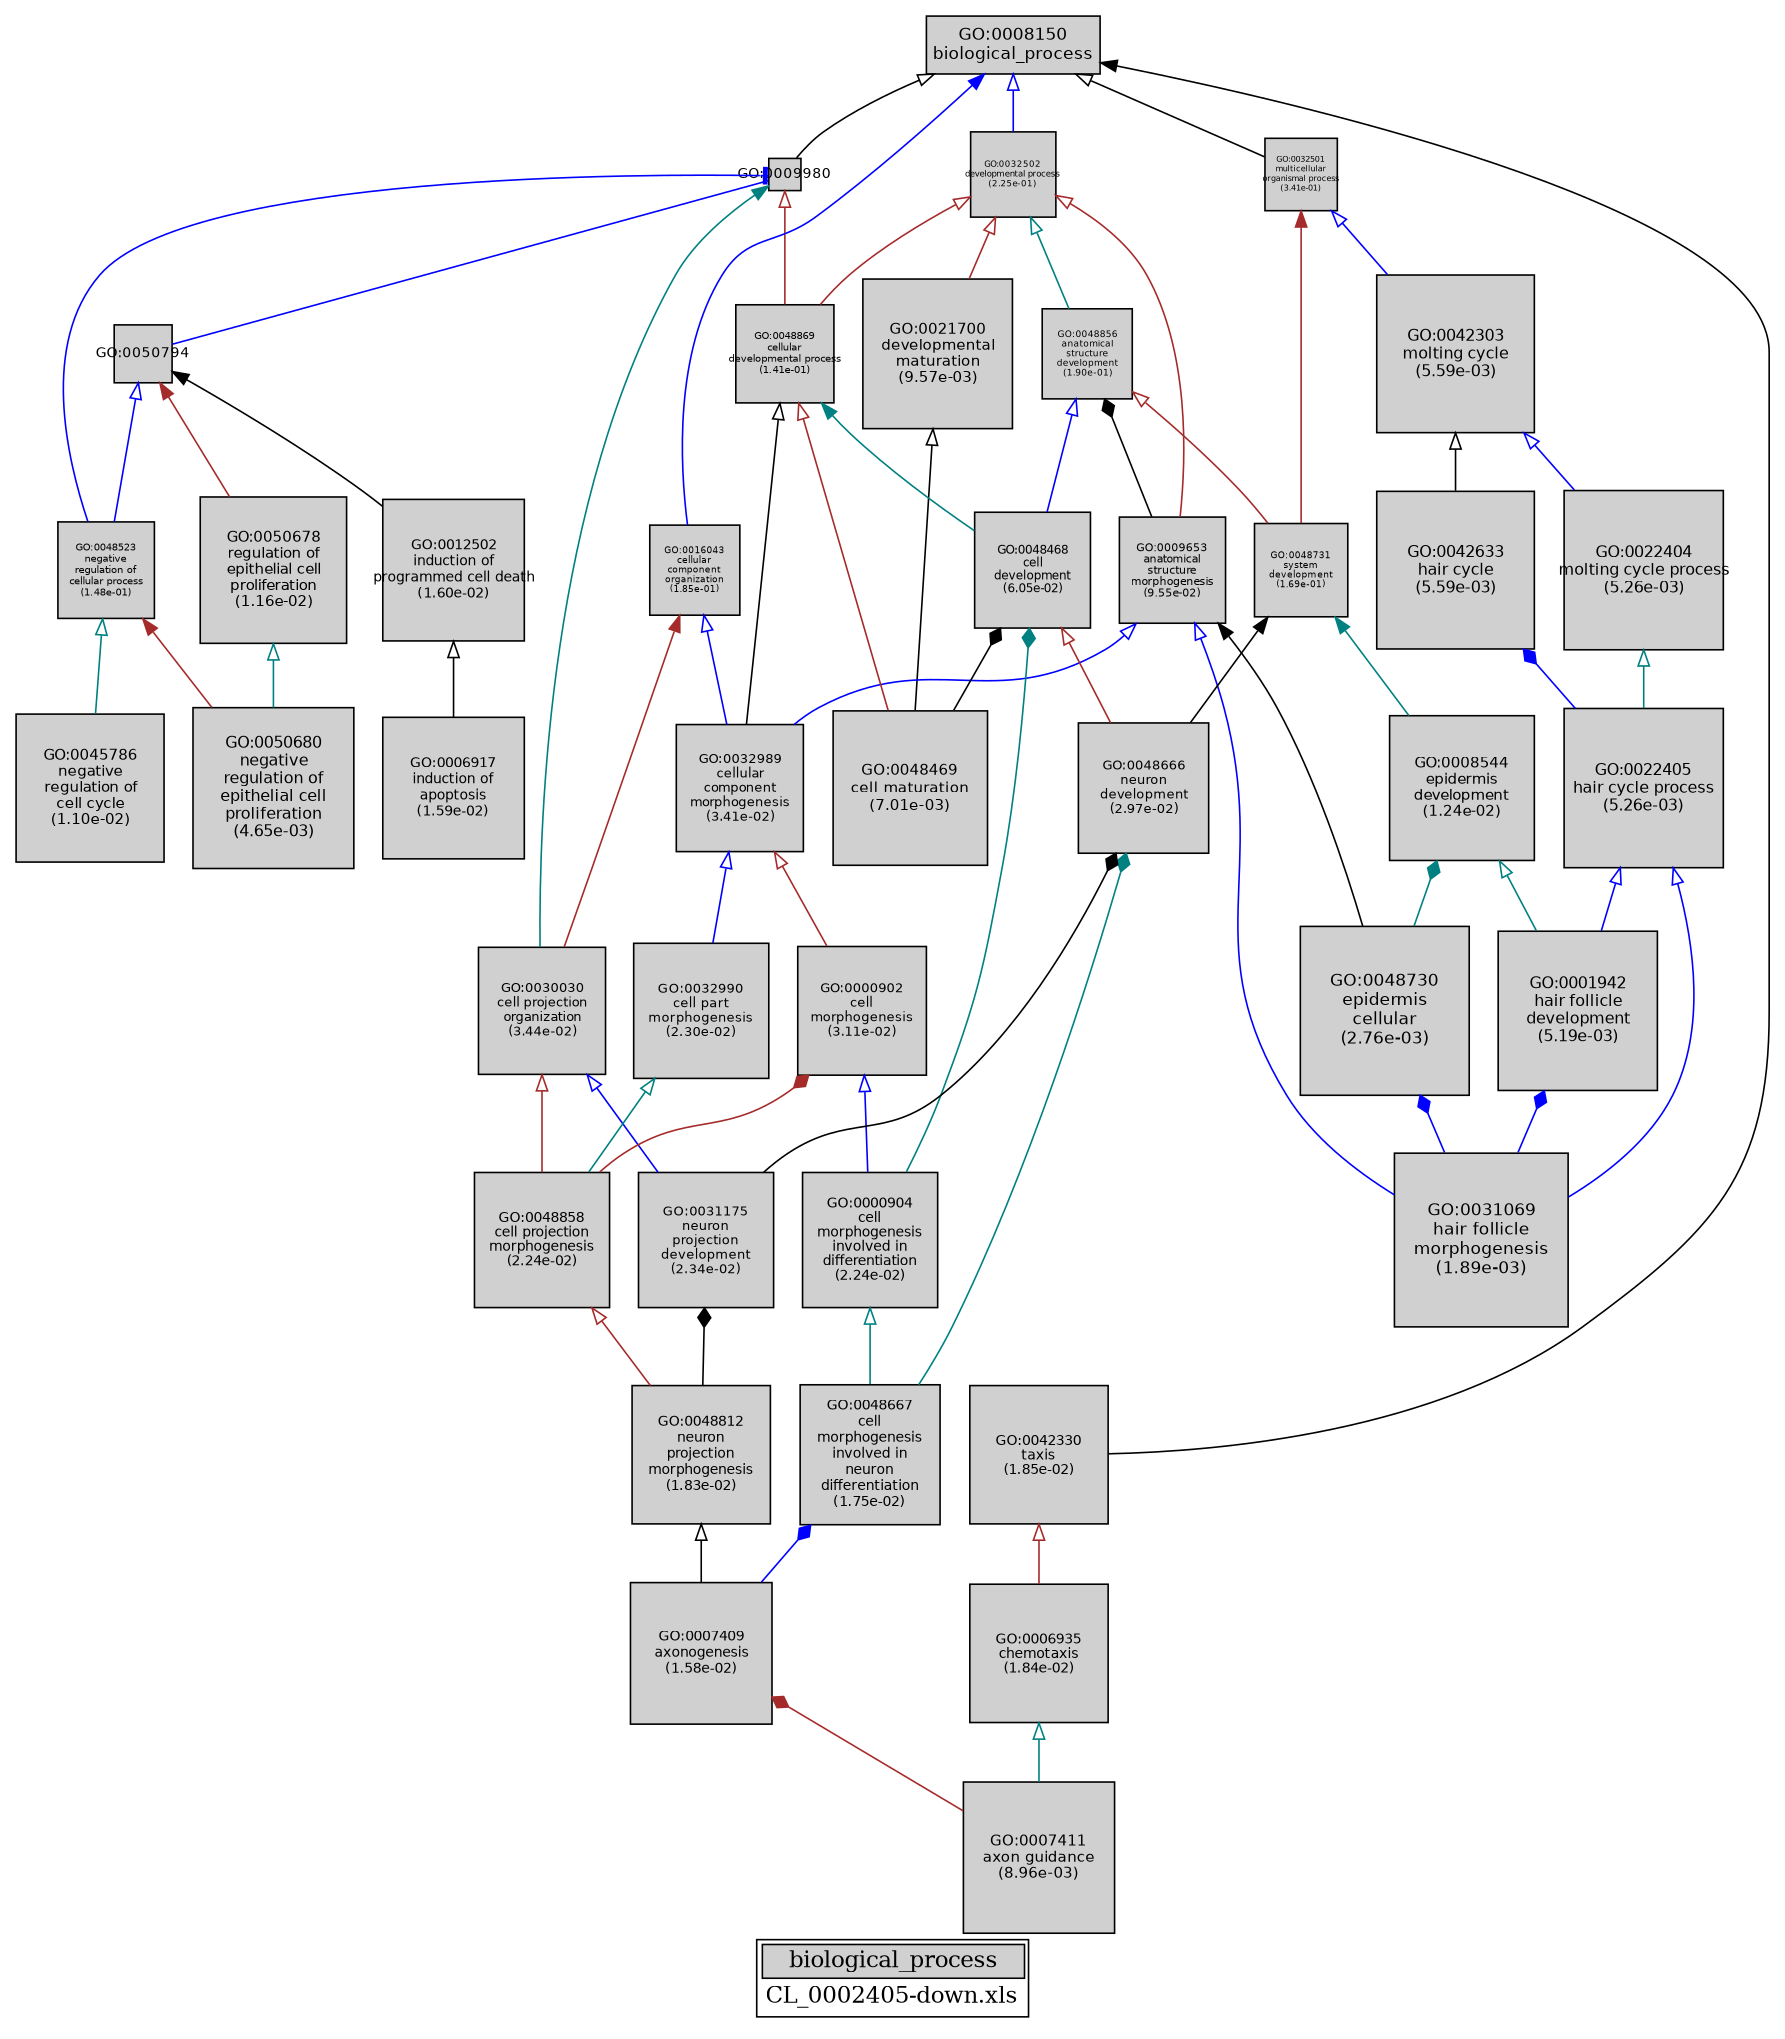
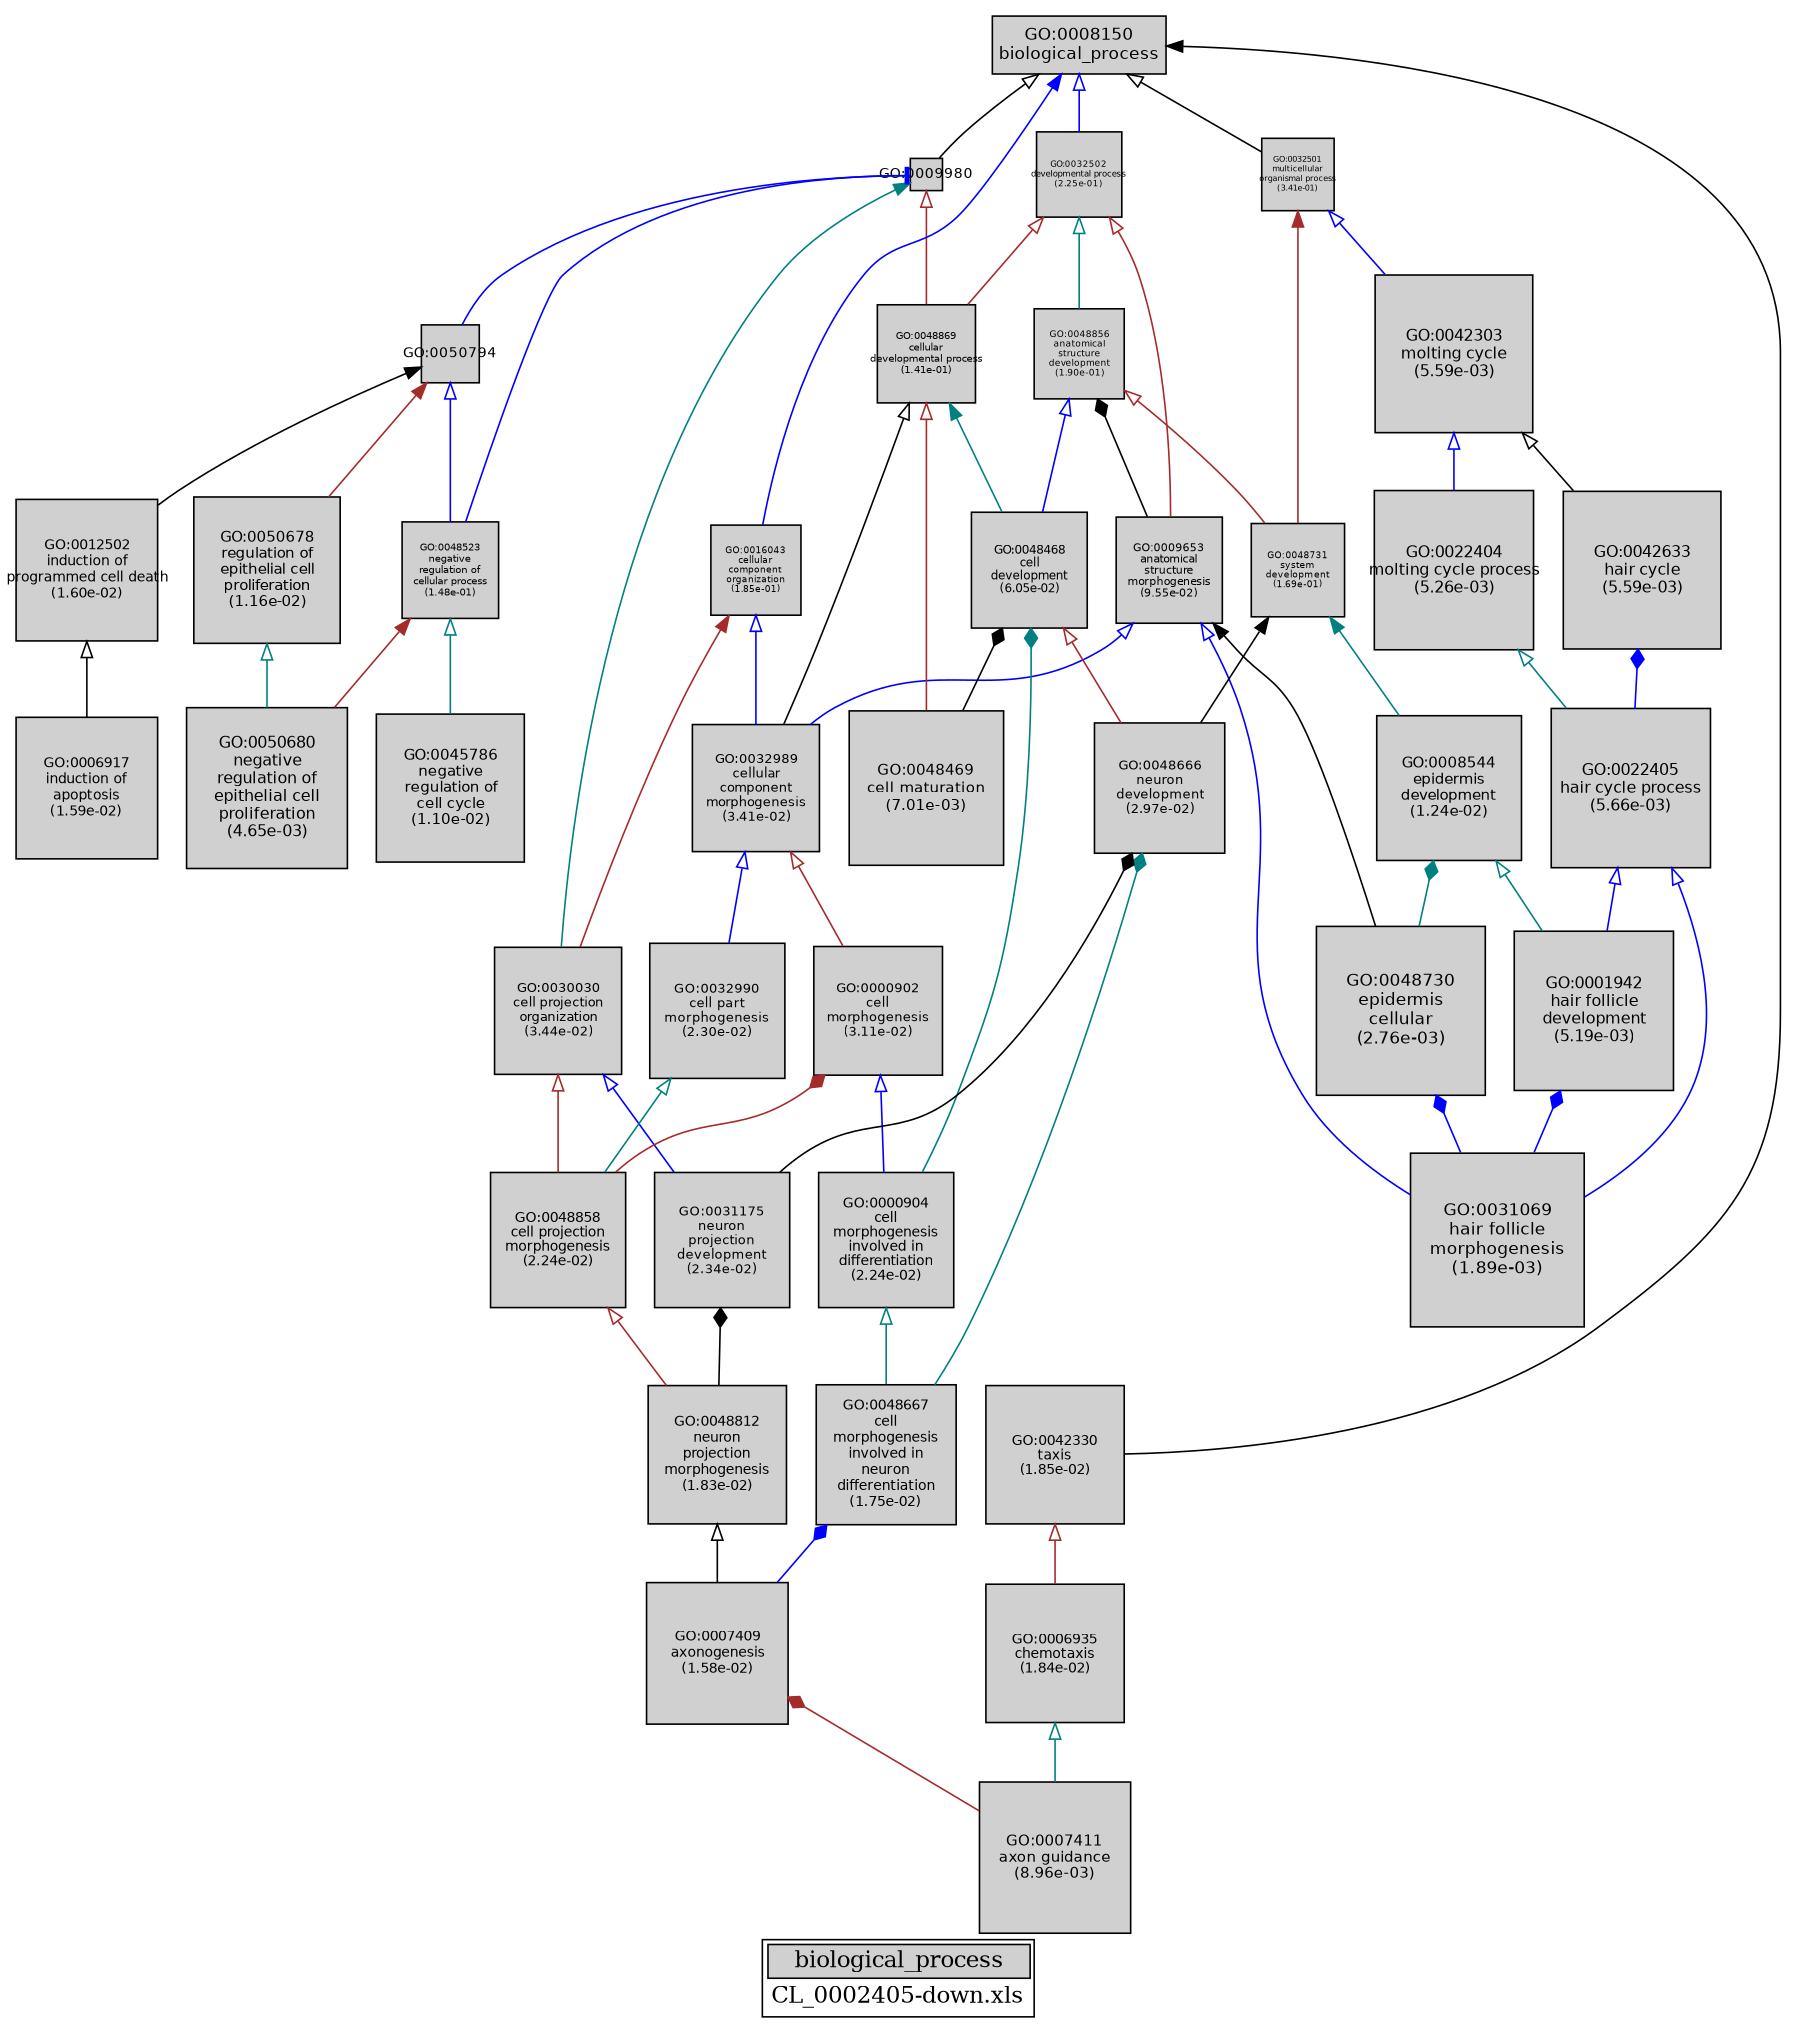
(938, 354) -> none
(1644, 806) -> (1631, 806)
